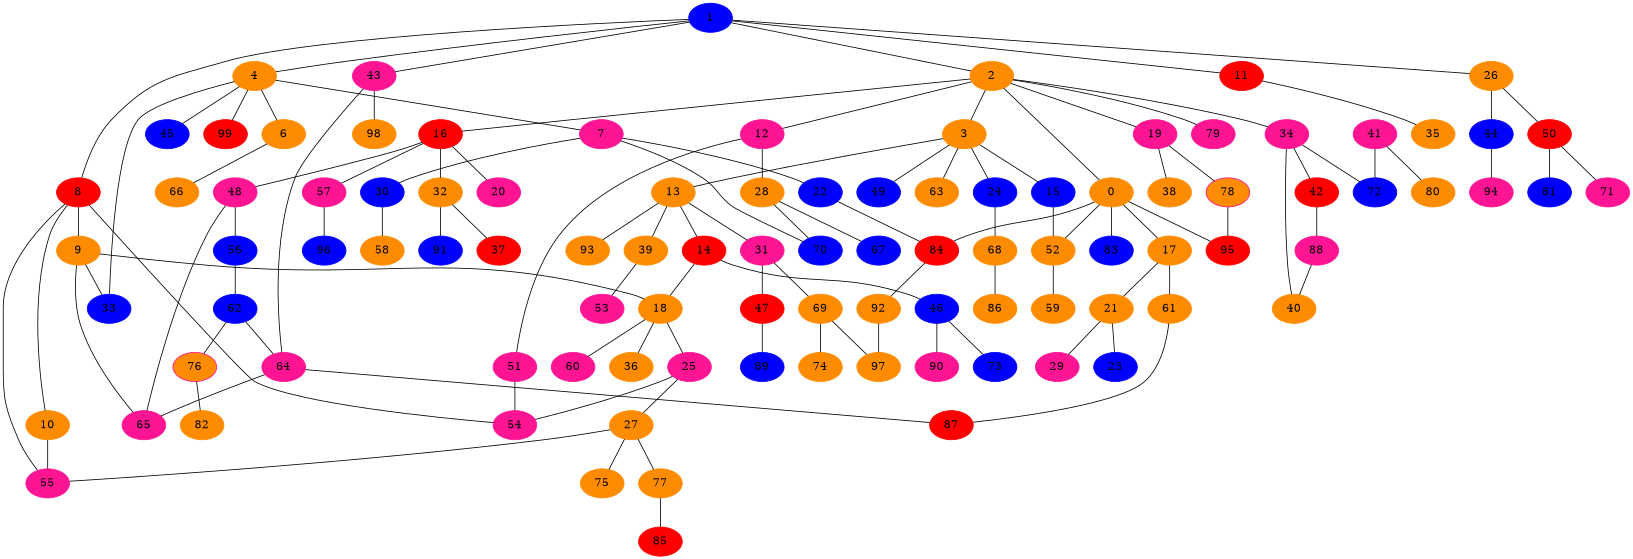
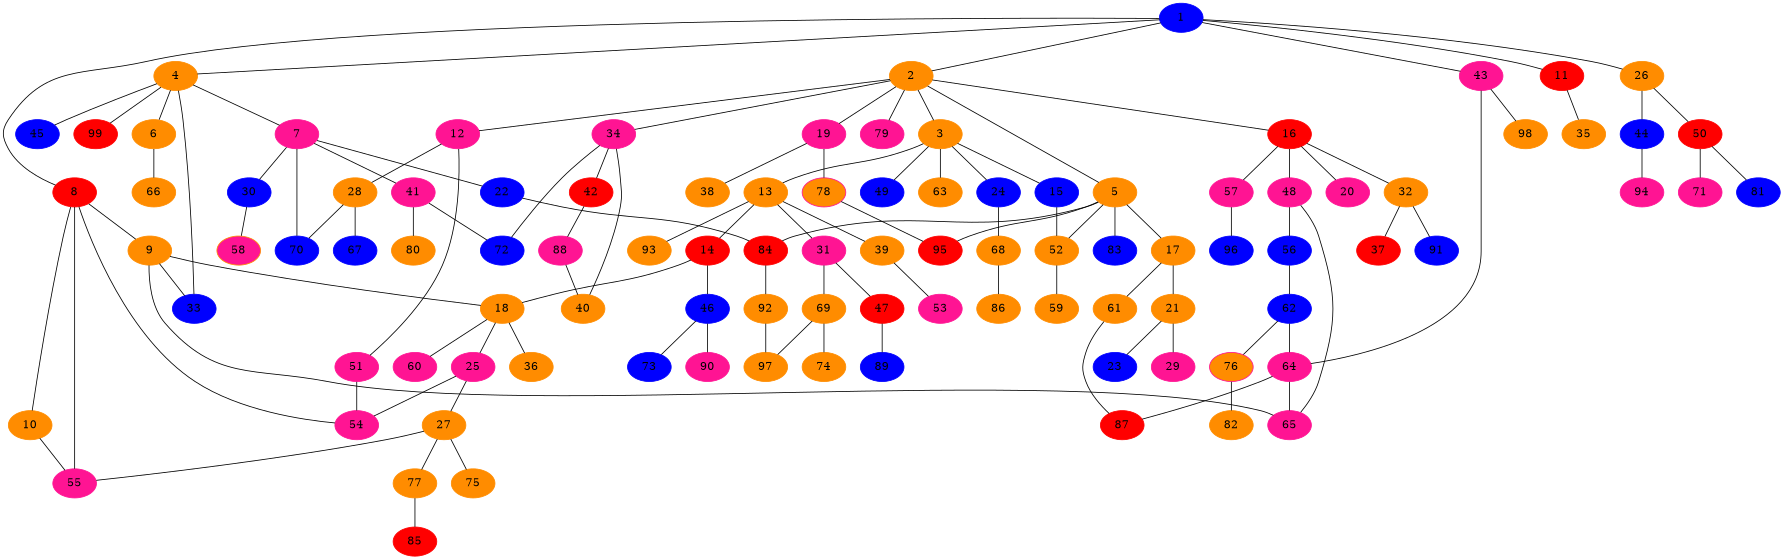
none -> (355, 163)
(1111, 192) -> (1115, 192)
(382, 251) -> (239, 251)
